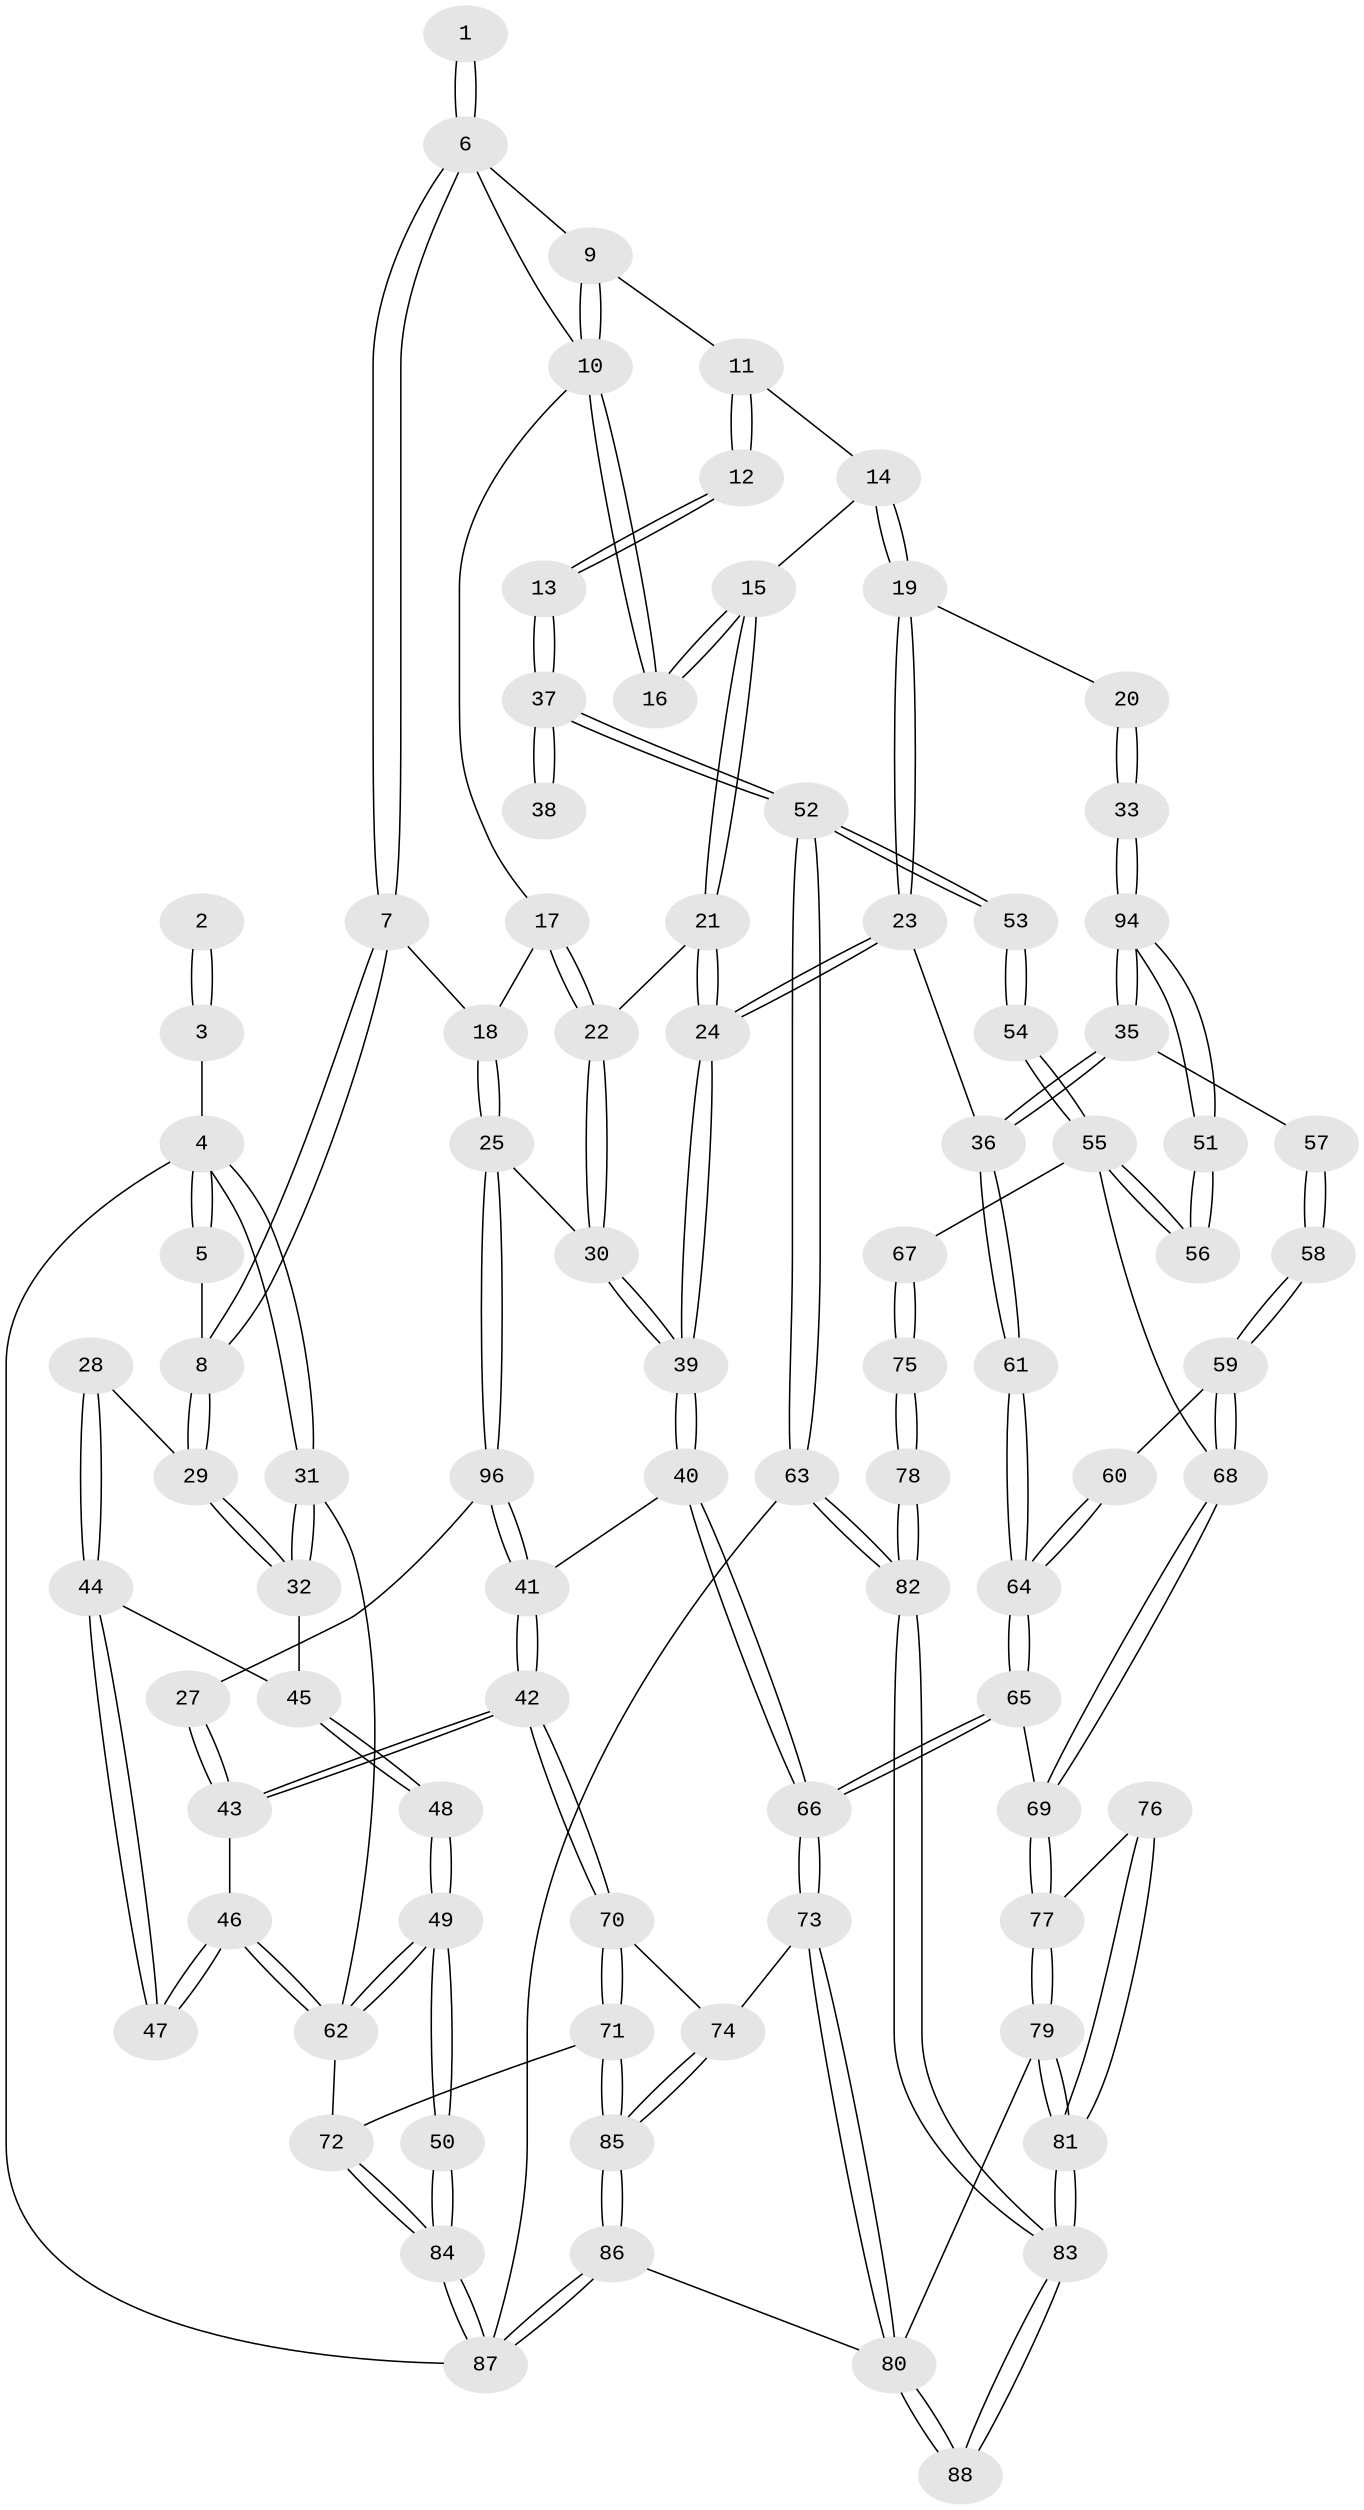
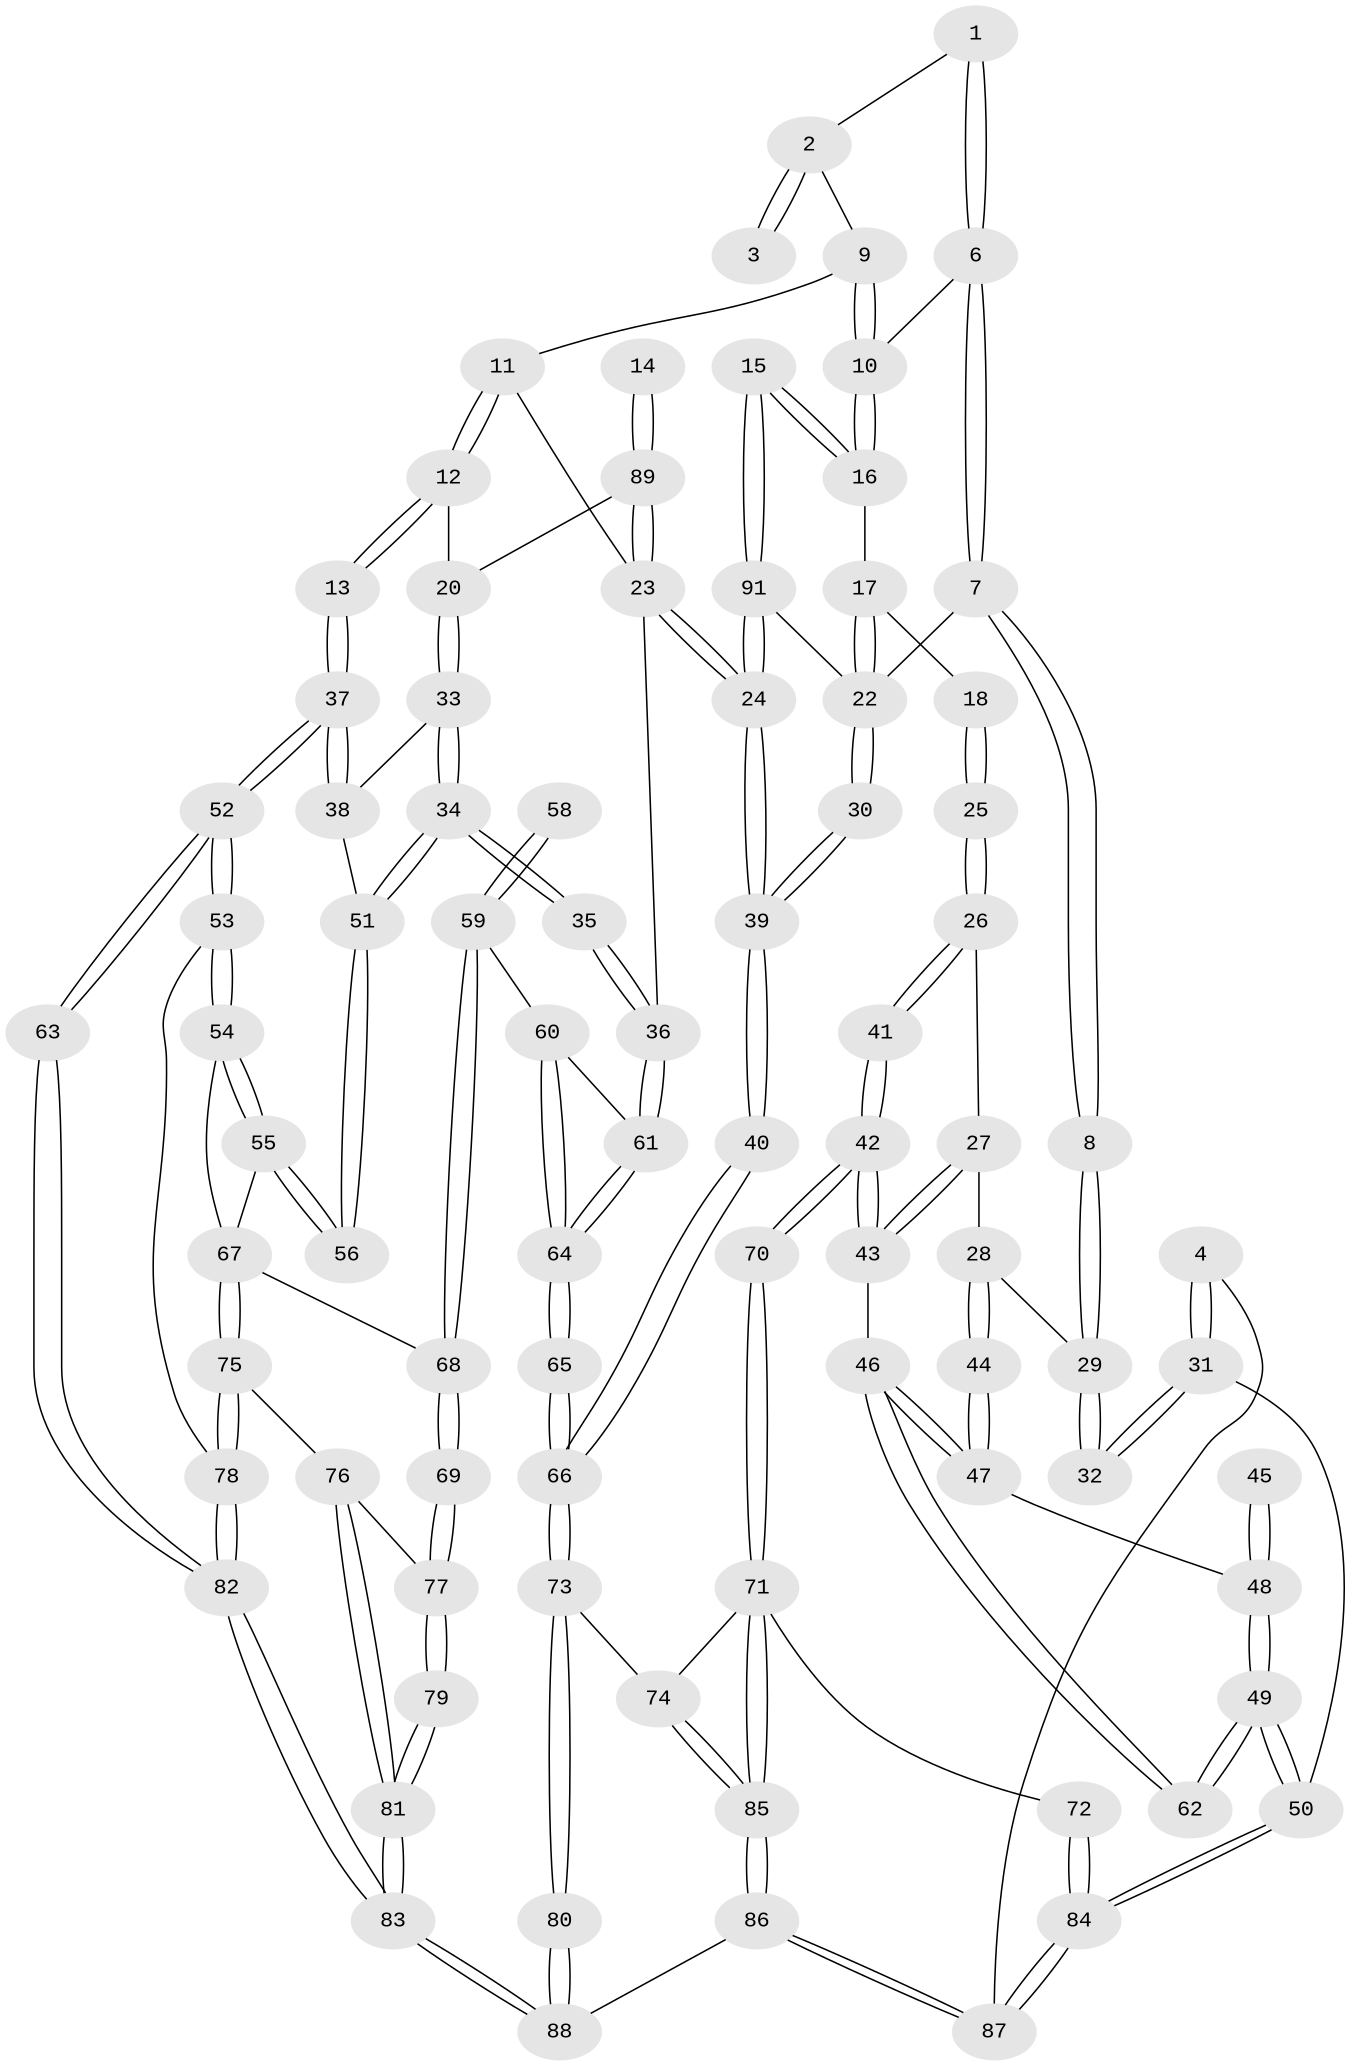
none -> (892, 90)
(528, 200) -> (837, 200)
(810, 422) -> (570, 479)
(816, 533) -> none
none -> (449, 534)
(905, 589) -> (643, 478)
(459, 636) -> (865, 534)
none -> (393, 755)
none -> (350, 866)
(708, 922) -> (754, 589)
(1127, 922) -> (449, 811)
(436, 977) -> (927, 638)
none -> (597, 1088)
(202, 1089) -> none
none -> (206, 1144)
(1317, 1144) -> none
(544, 1199) -> none
none -> (158, 1200)
none -> (979, 1200)
(202, 1255) -> none
(1140, 1317) -> (339, 1310)
none -> (284, 1421)
(492, 1477) -> (976, 922)
(607, 1533) -> none
none -> (1116, 1537)
(299, 1633) -> none
(195, 1643) -> none
(374, 1737) -> (1343, 1563)
(1029, 1754) -> none
(550, 1890) -> none
(667, 1976) -> (708, 1643)
(334, 2088) -> none
(968, 2198) -> none
(753, 2309) -> (658, 1976)
